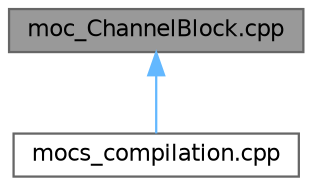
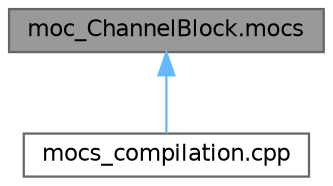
(156, 31) -> (166, 31)
